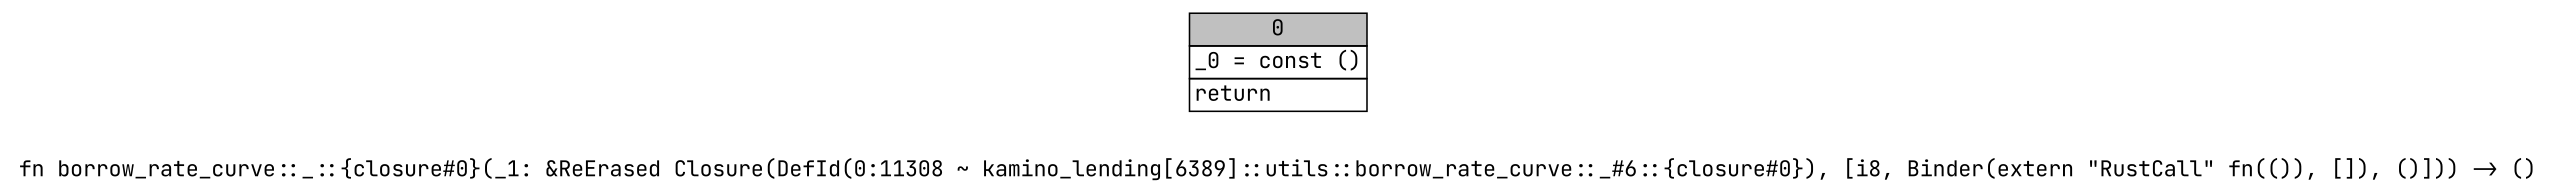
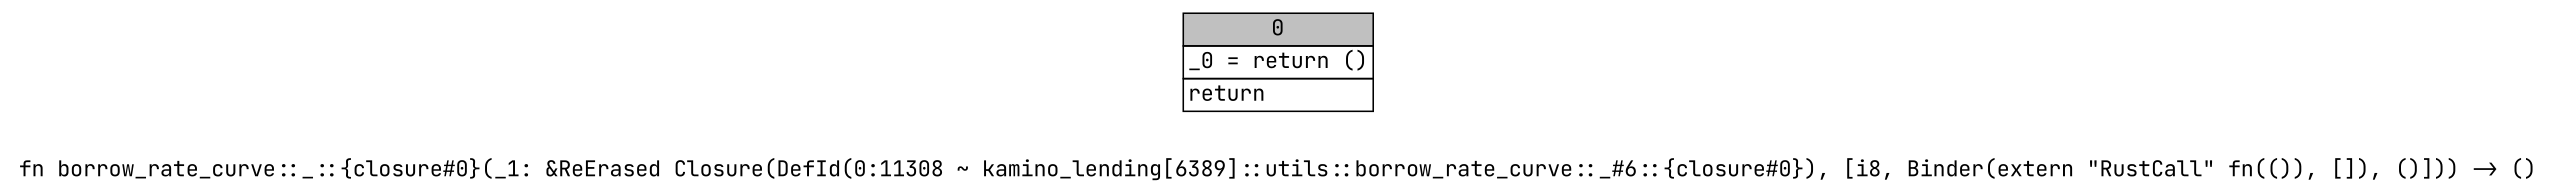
(1278, 61) -> (1278, 61)
